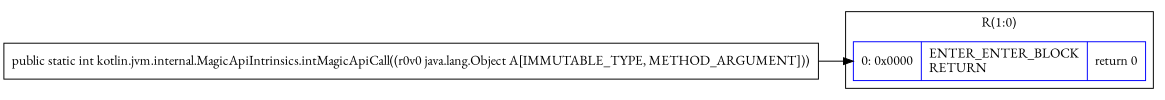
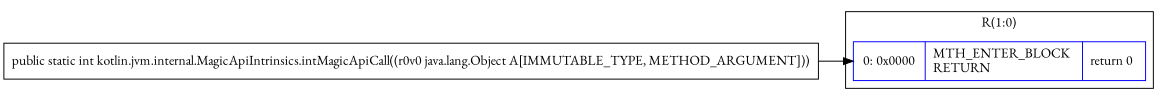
(1004, 53) -> (1002, 53)
